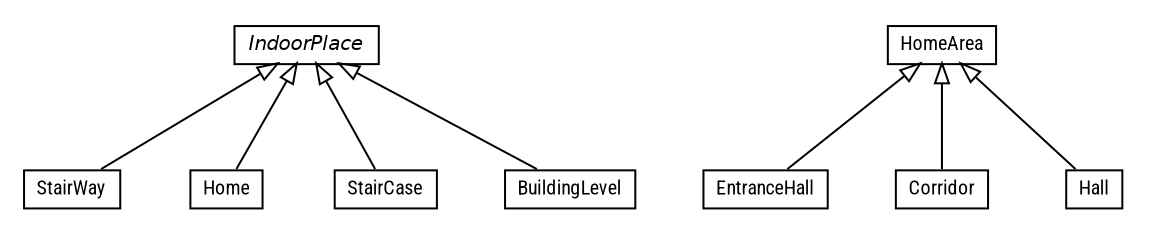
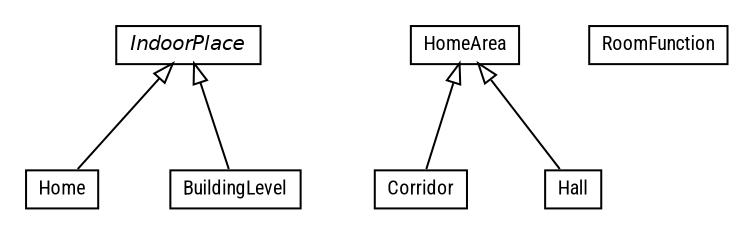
none -> (657, 44)
(72, 188) -> none
(385, 188) -> none
(766, 188) -> none
